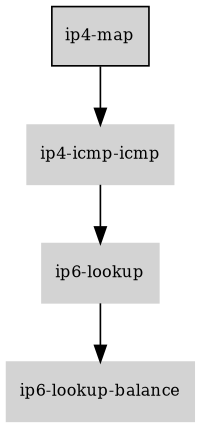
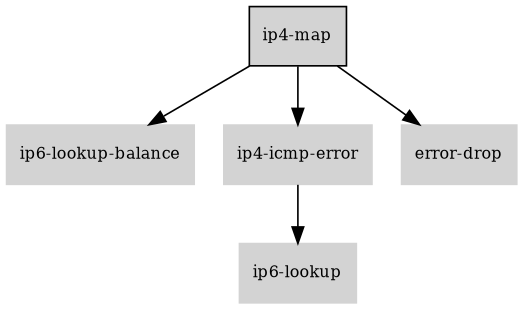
(100, 155) -> (298, 155)
none -> (459, 155)
(100, 324) -> (207, 91)
